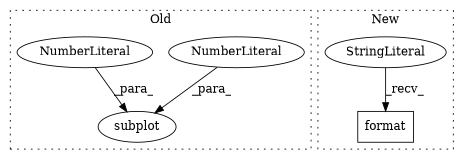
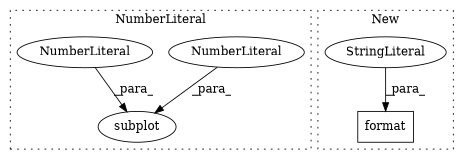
(161, 20) -> (161, 20)
(405, 90) -> (405, 90)
